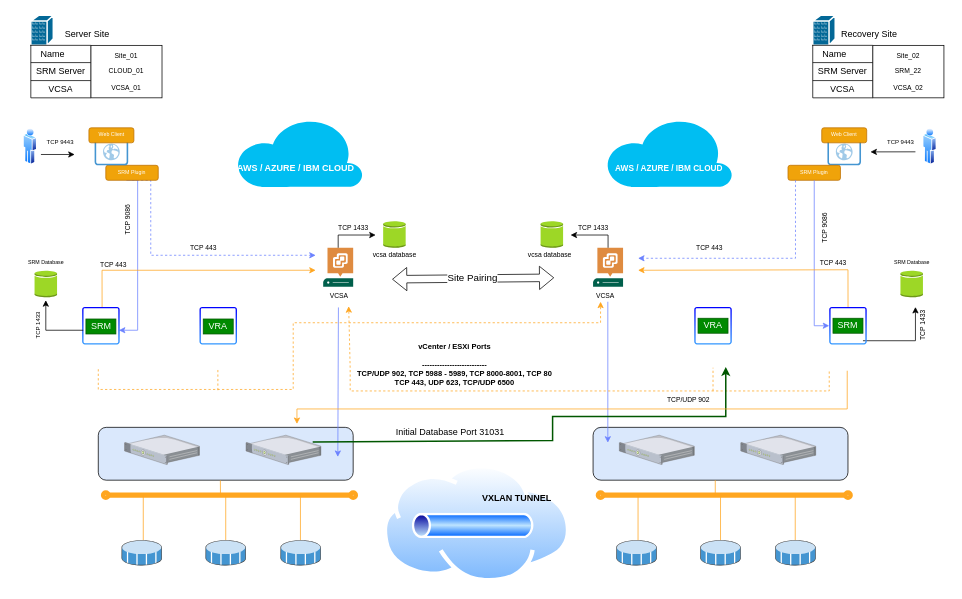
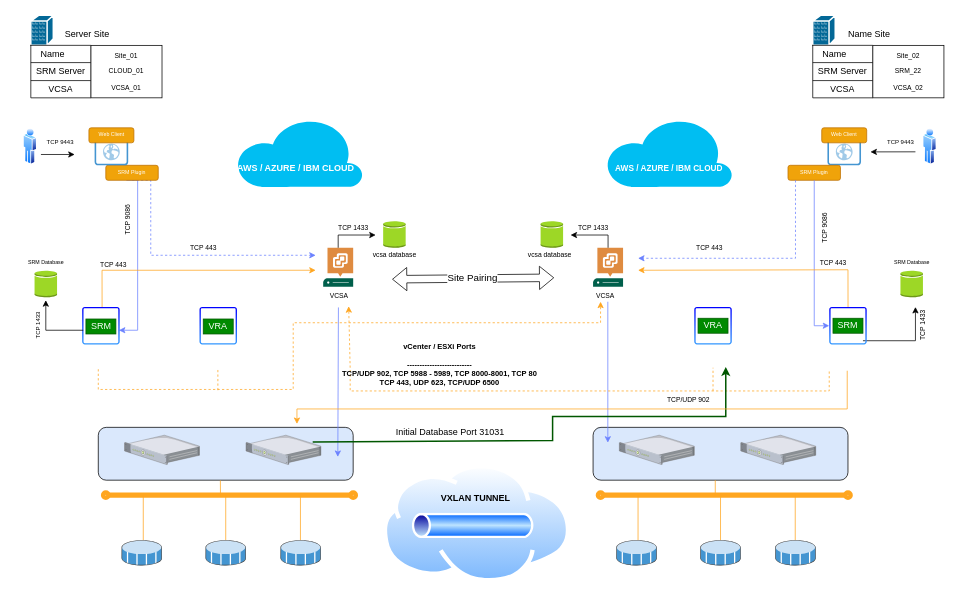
(869, 34) -> (869, 34)
(454, 364) -> (439, 364)
(517, 498) -> (475, 498)
